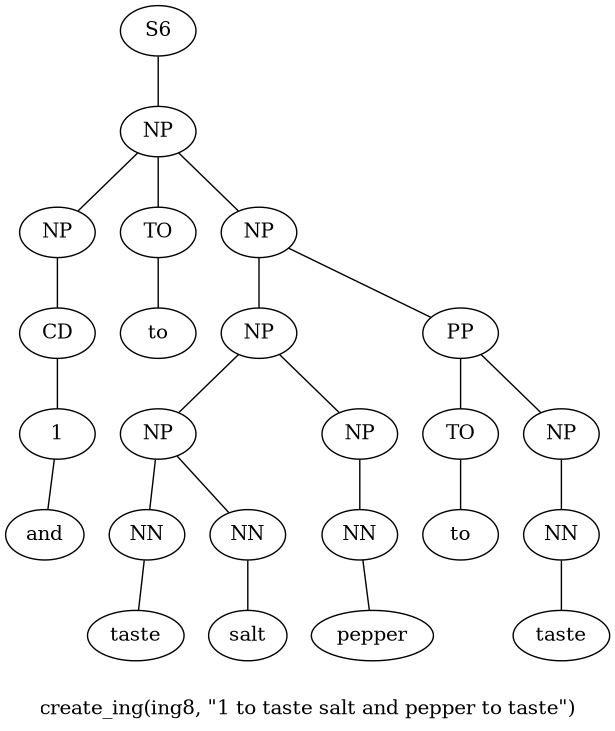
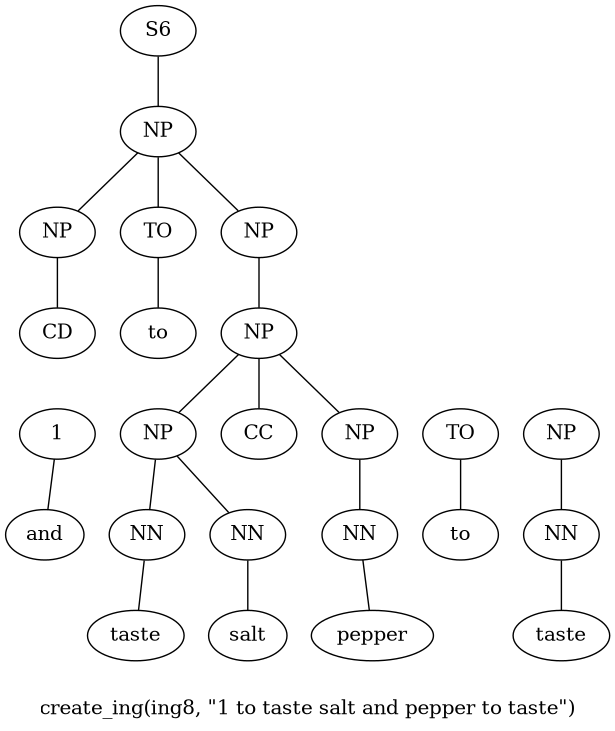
(461, 333) -> none
(57, 384) -> none
none -> (259, 434)
